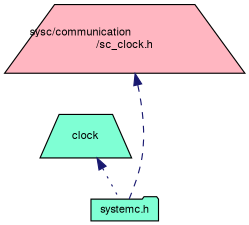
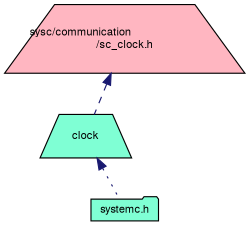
(143, 143) -> (100, 99)
